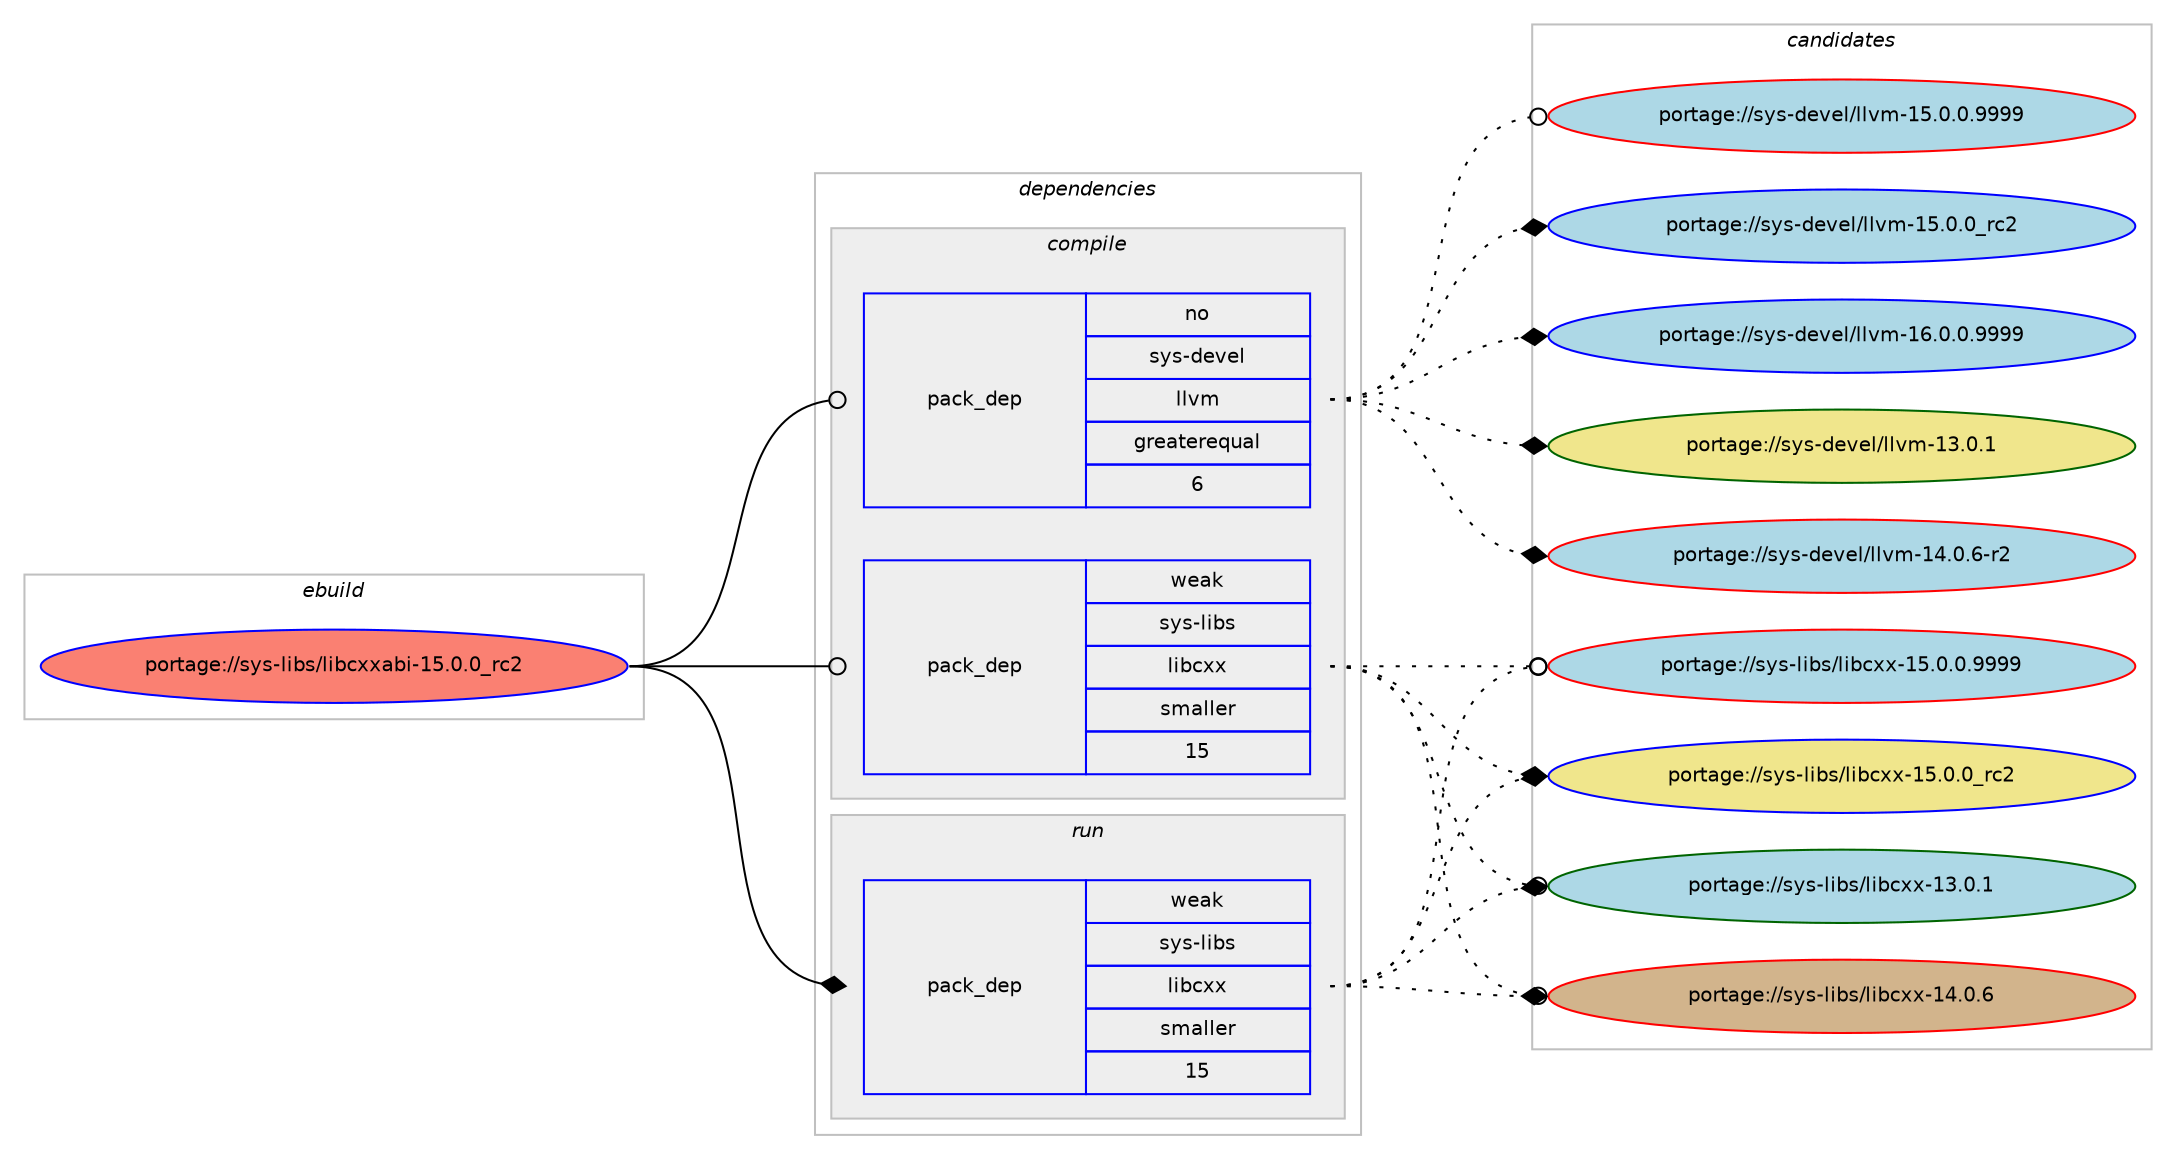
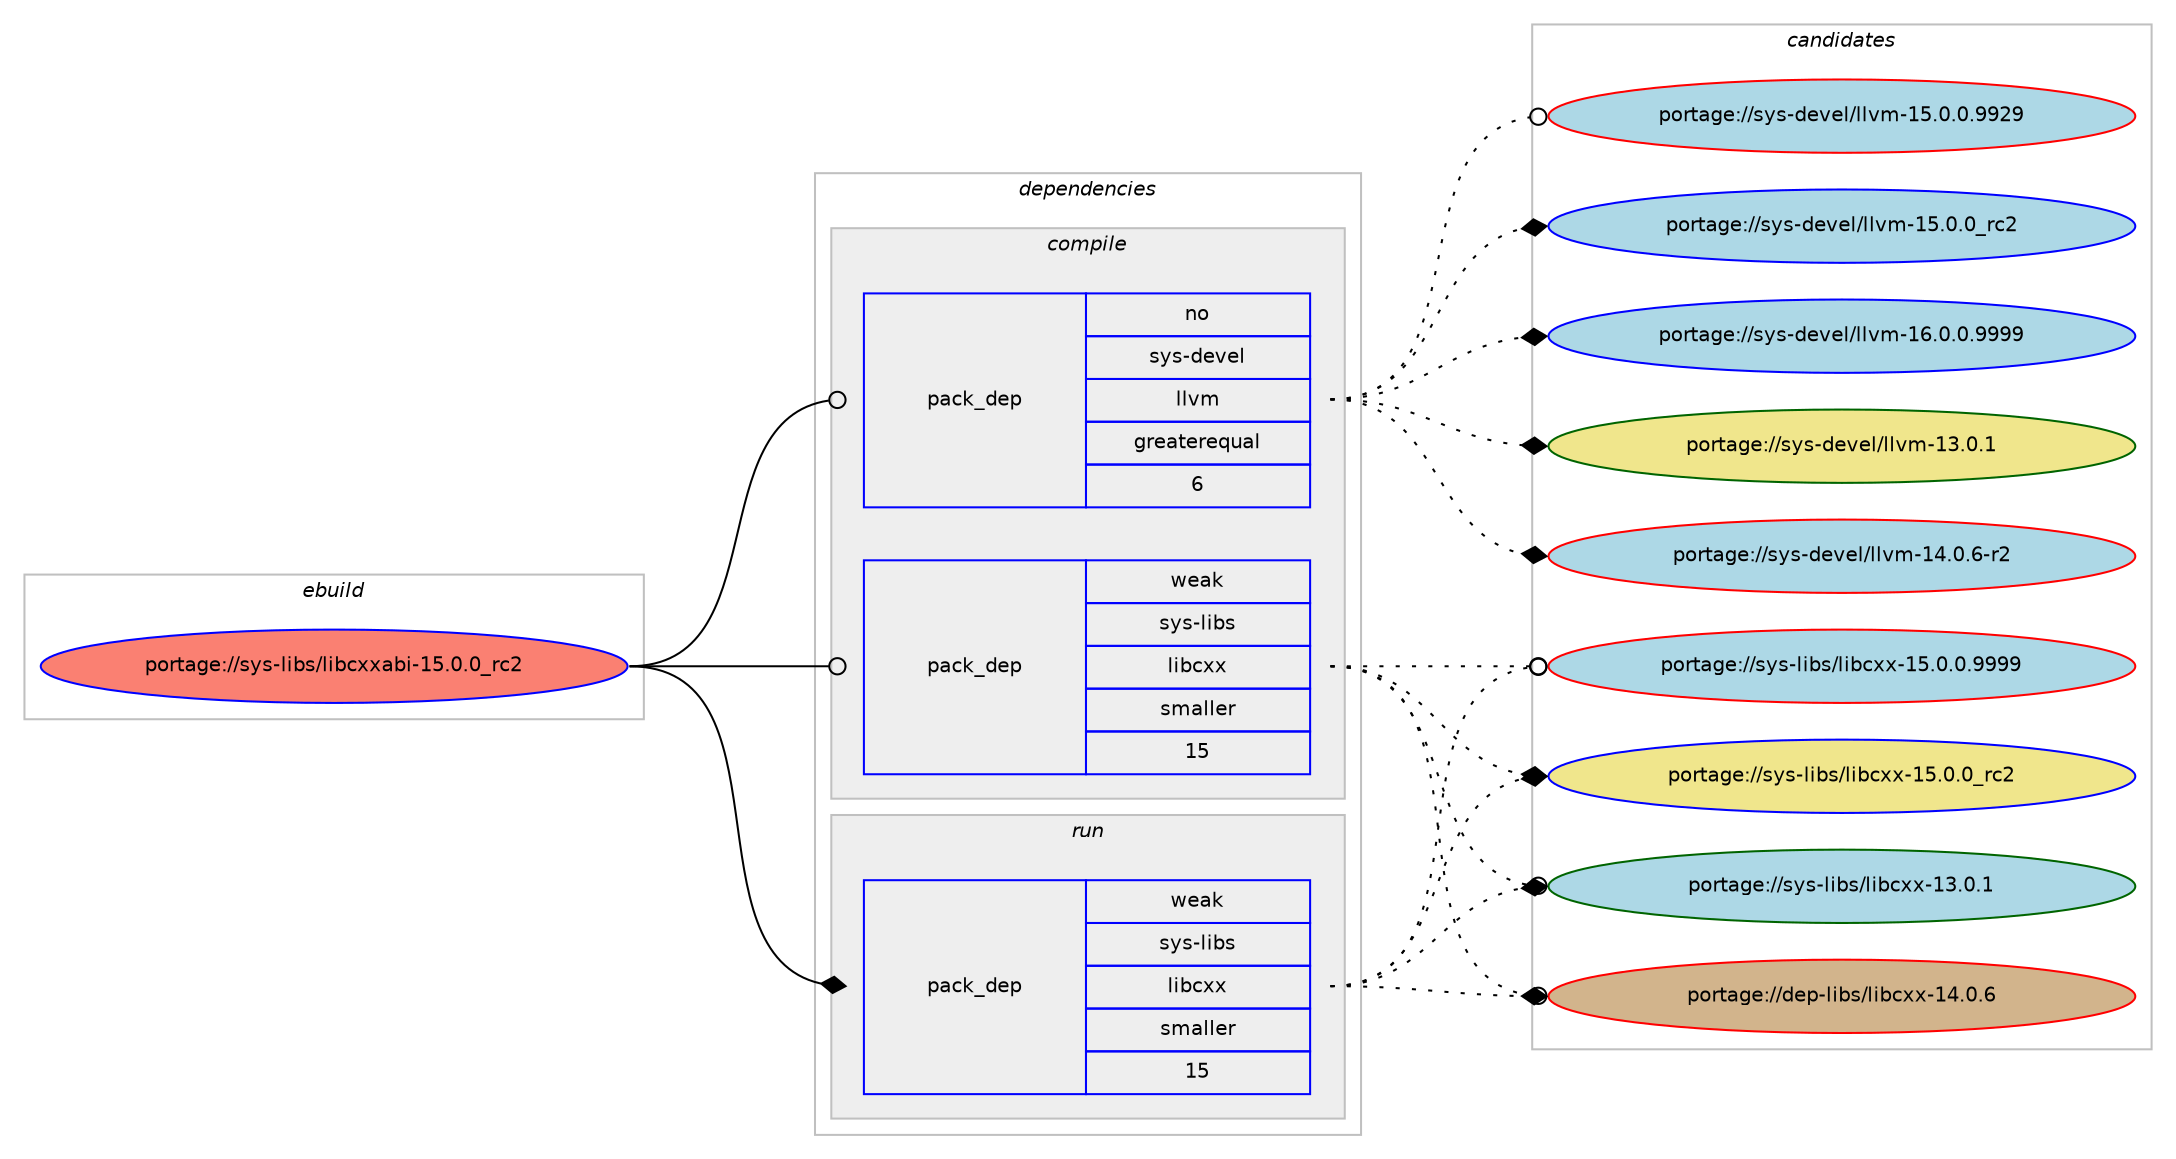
(1842, 116) -> (1842, 116)
(1842, 996) -> (1842, 996)
